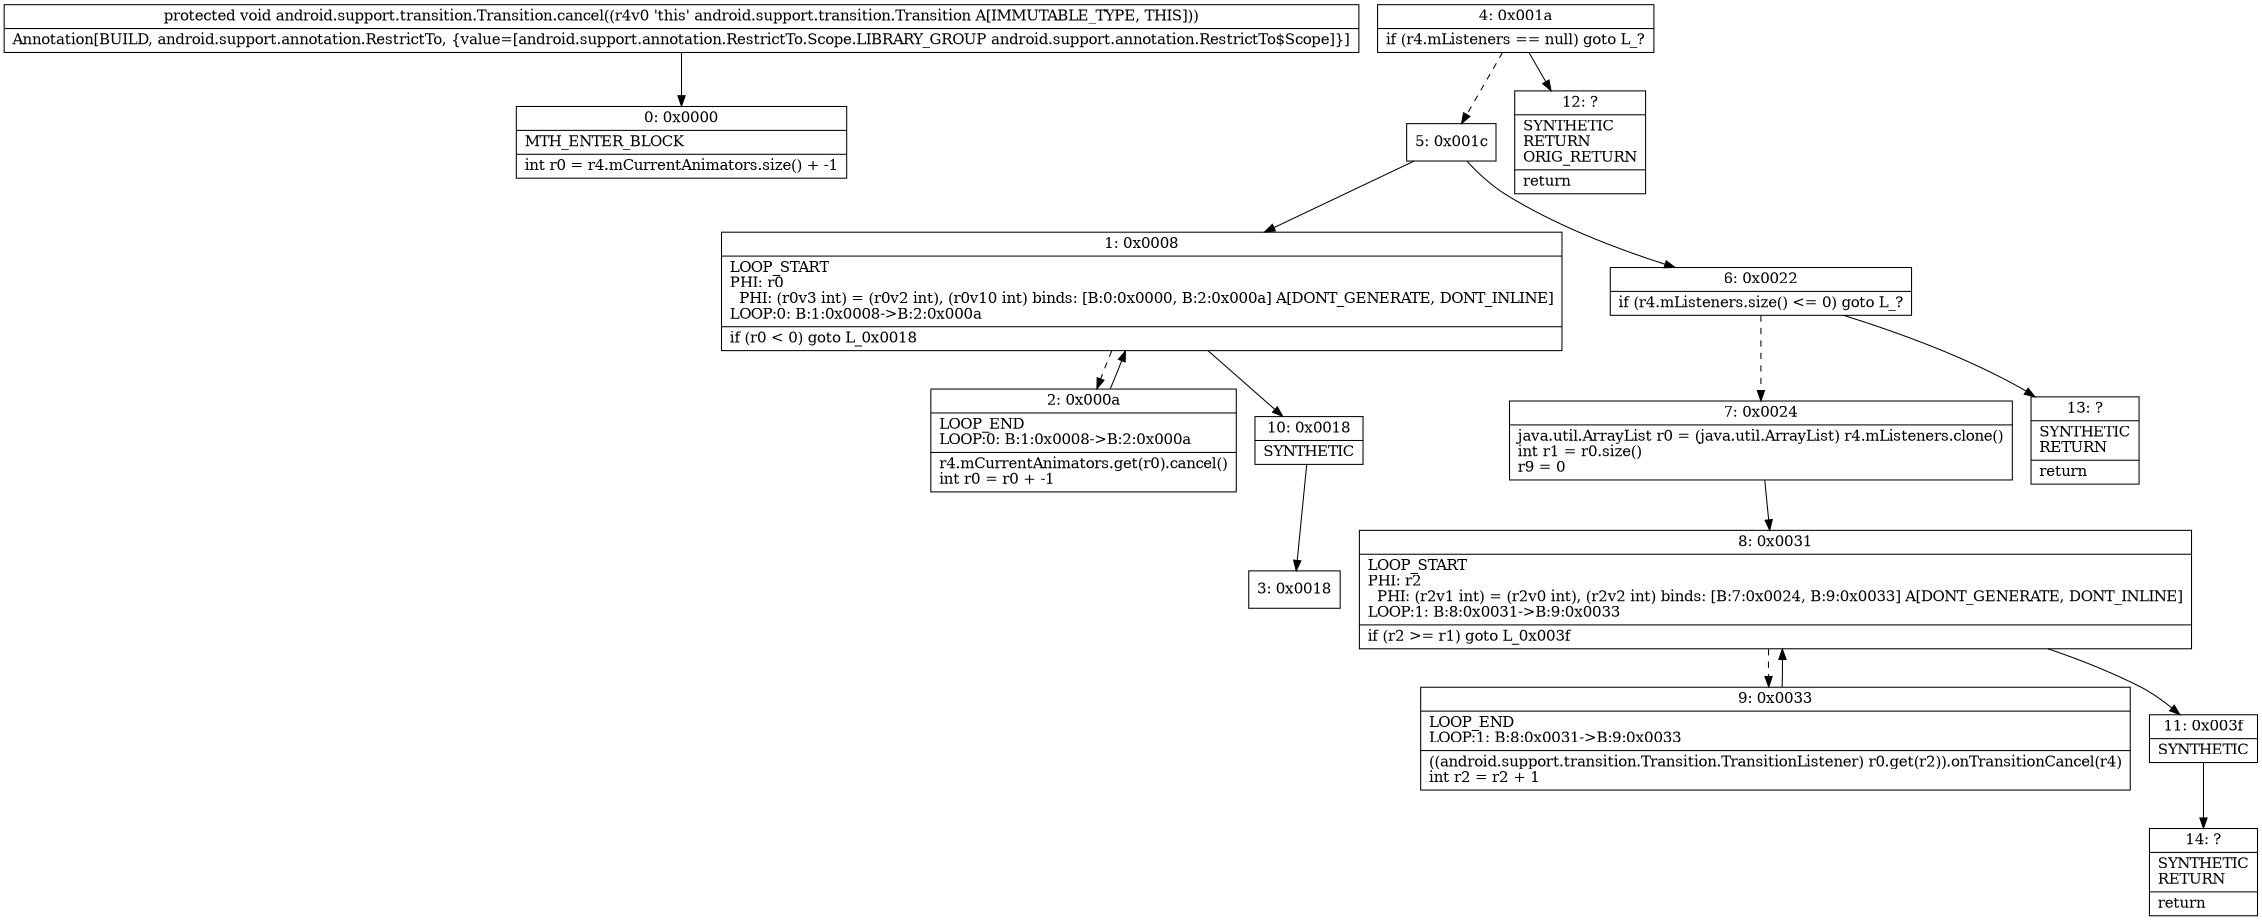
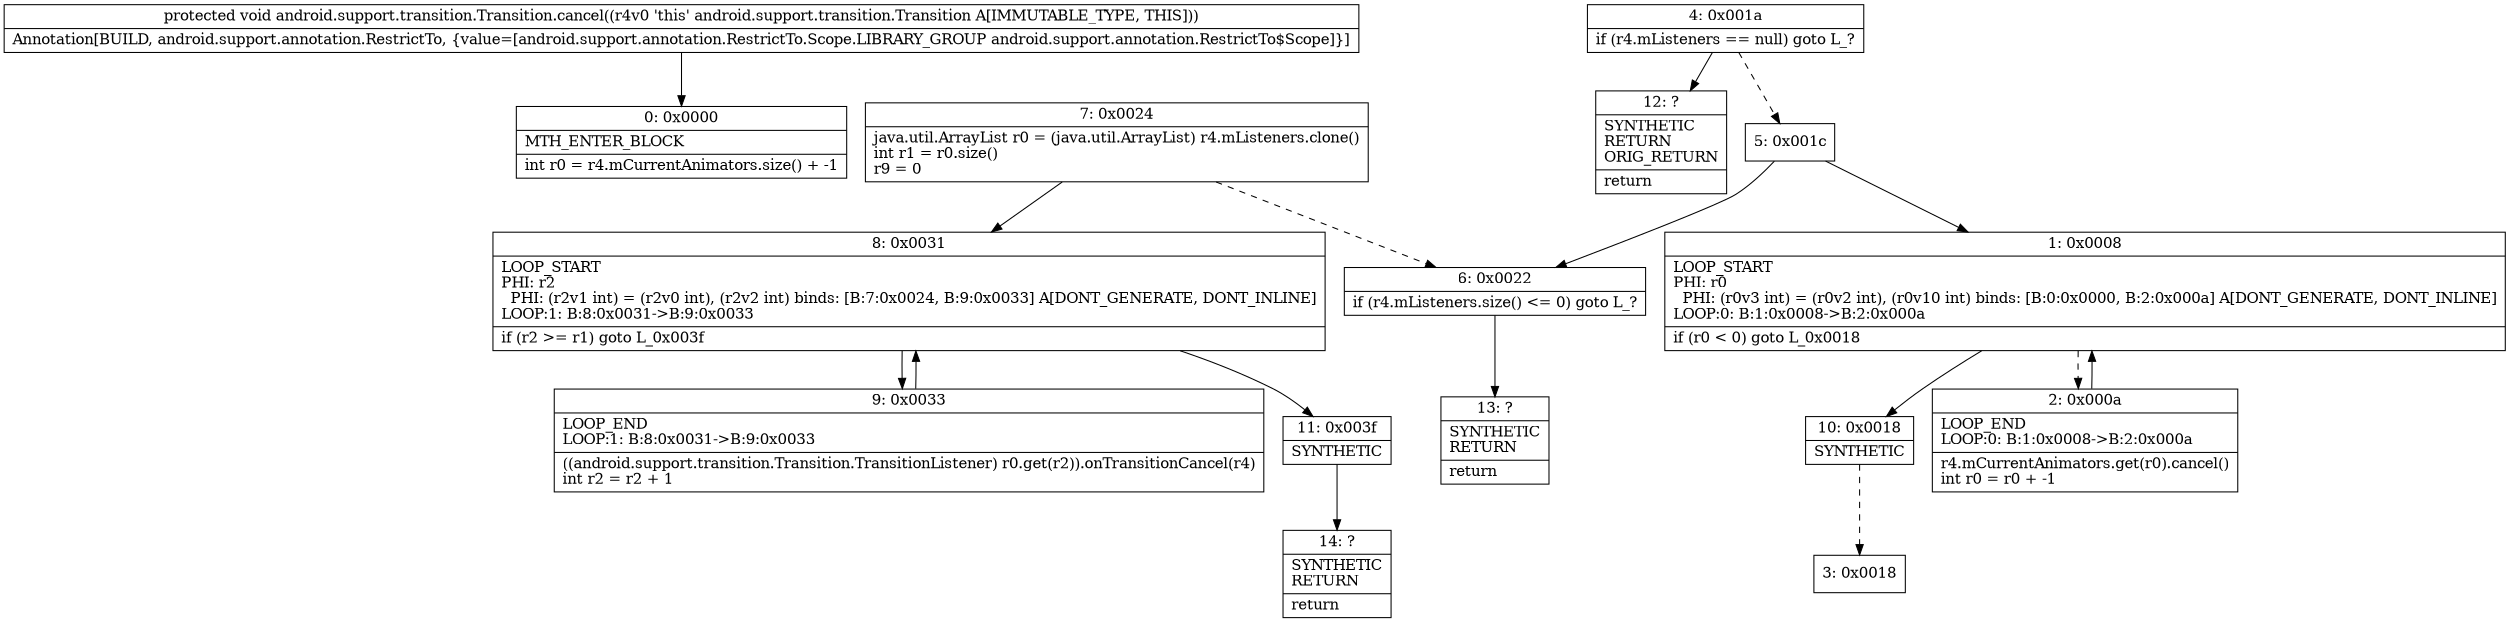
(1761, 353) -> (1321, 223)
(1302, 512) -> (1860, 504)
(1768, 663) -> (902, 365)
